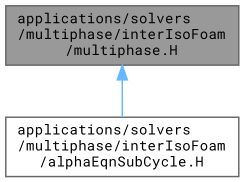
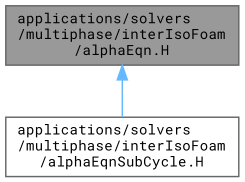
(122, 35) -> (122, 35)
